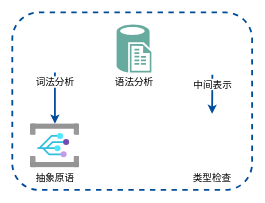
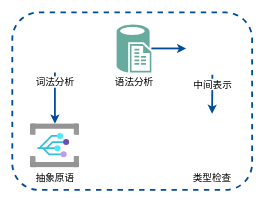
none -> (166, 48)
